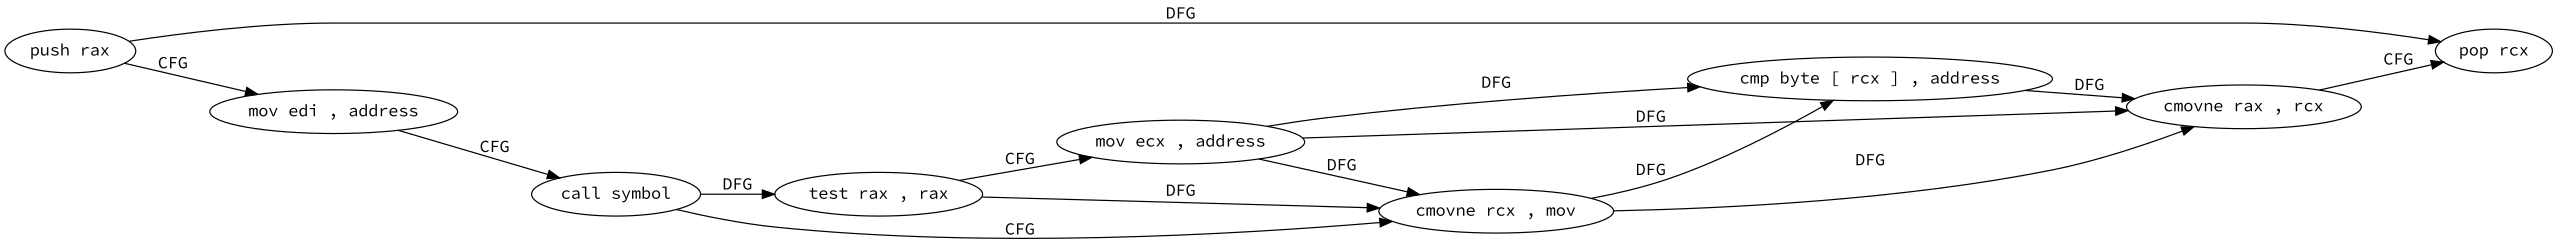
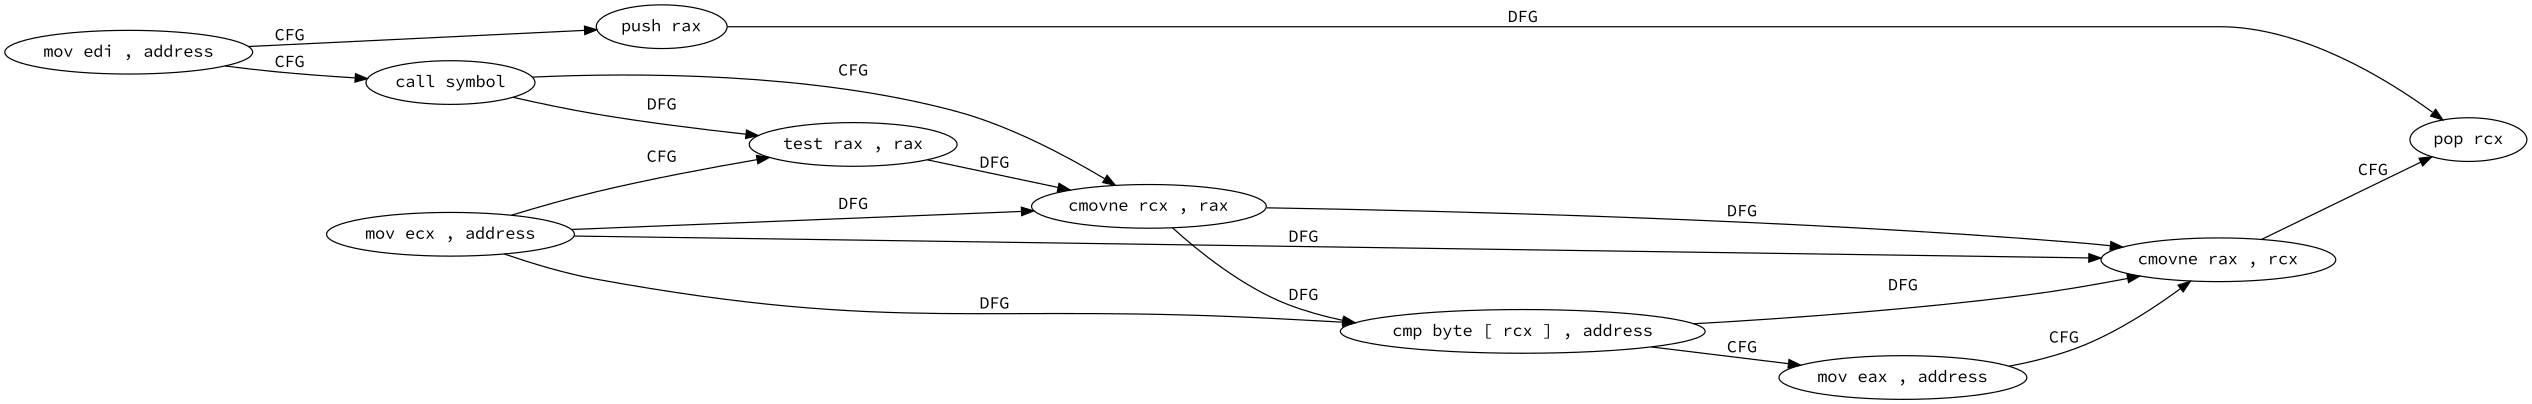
(185, 77) -> (416, 38)
(1020, 170) -> (633, 183)
(1496, 211) -> (1149, 206)
none -> (1903, 378)
